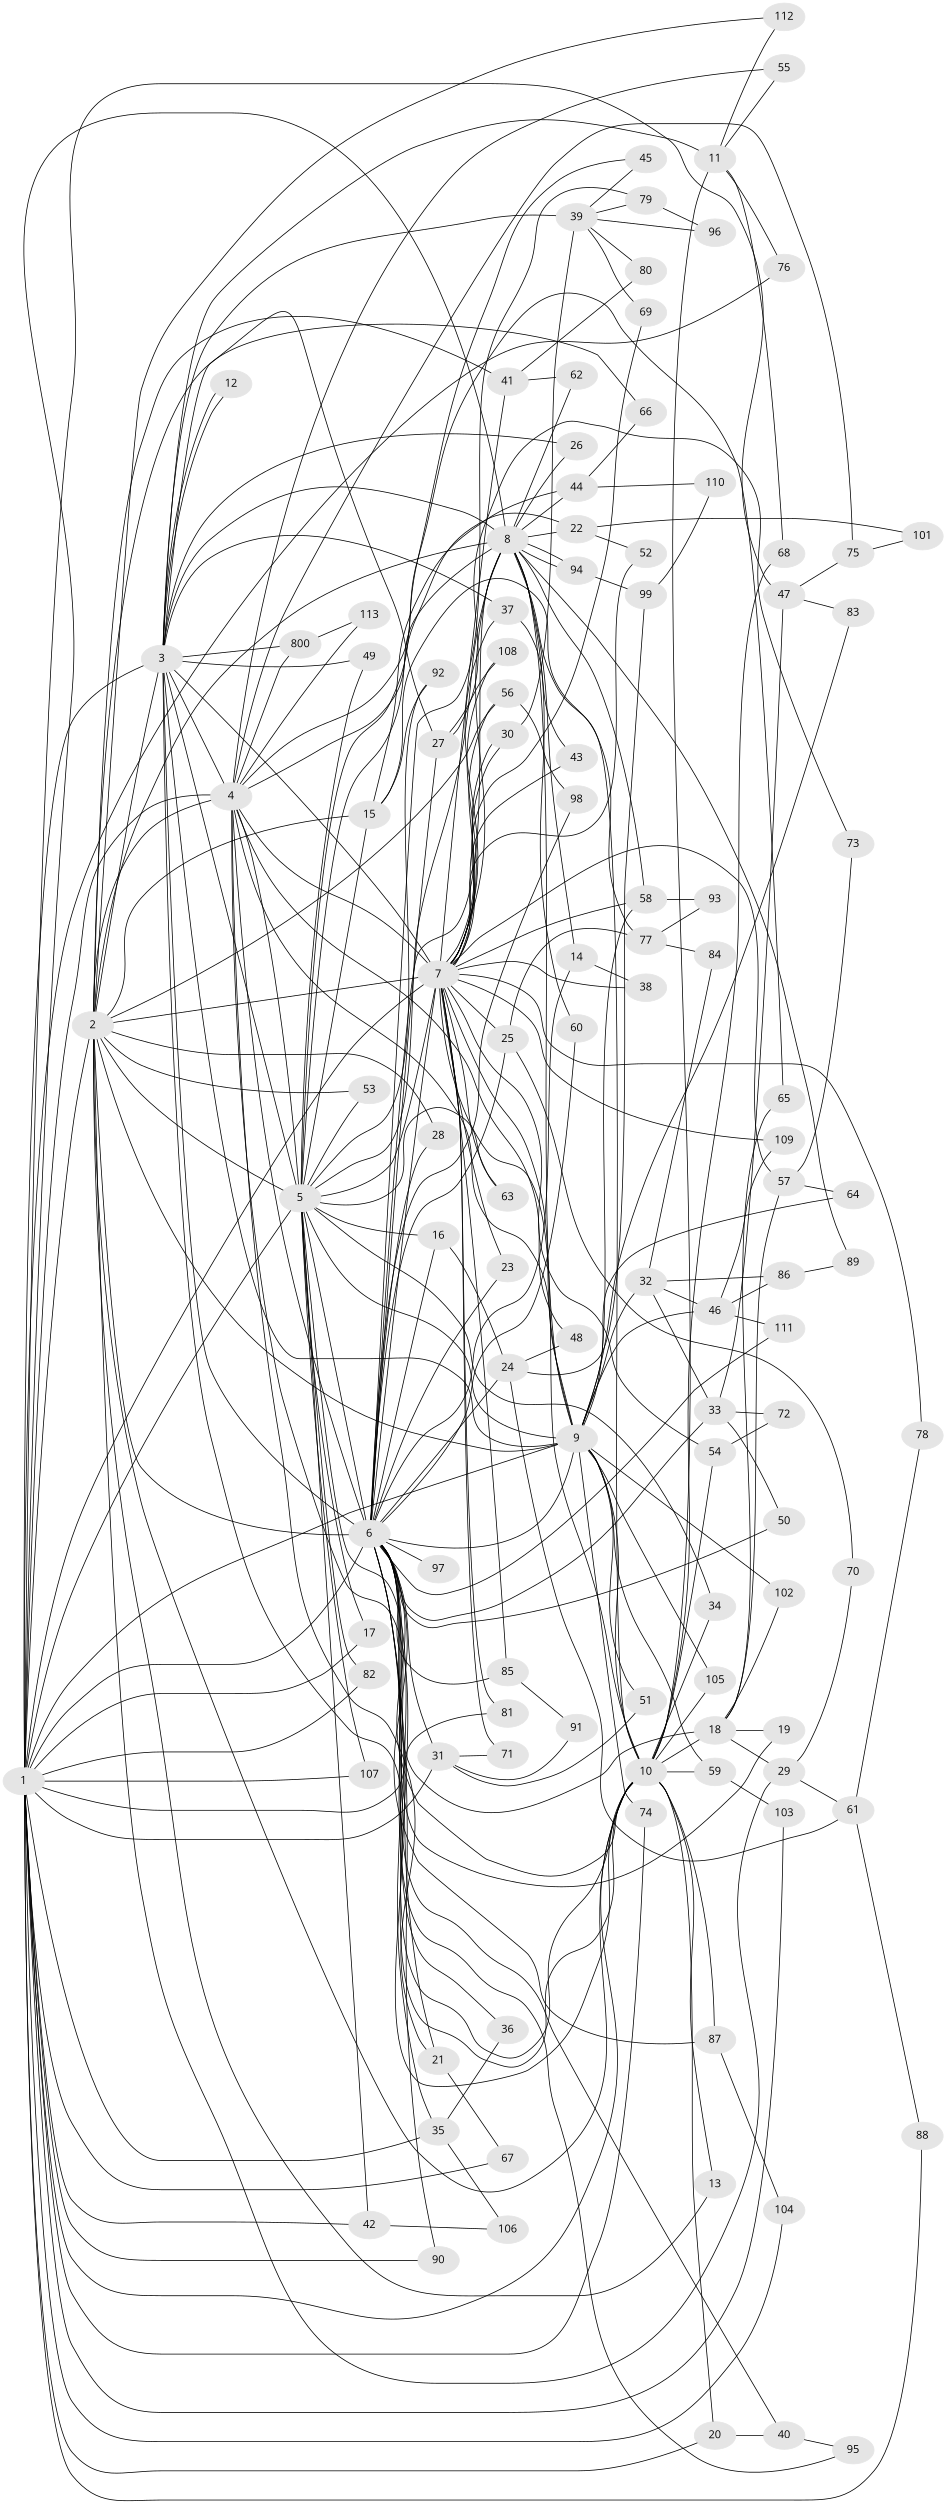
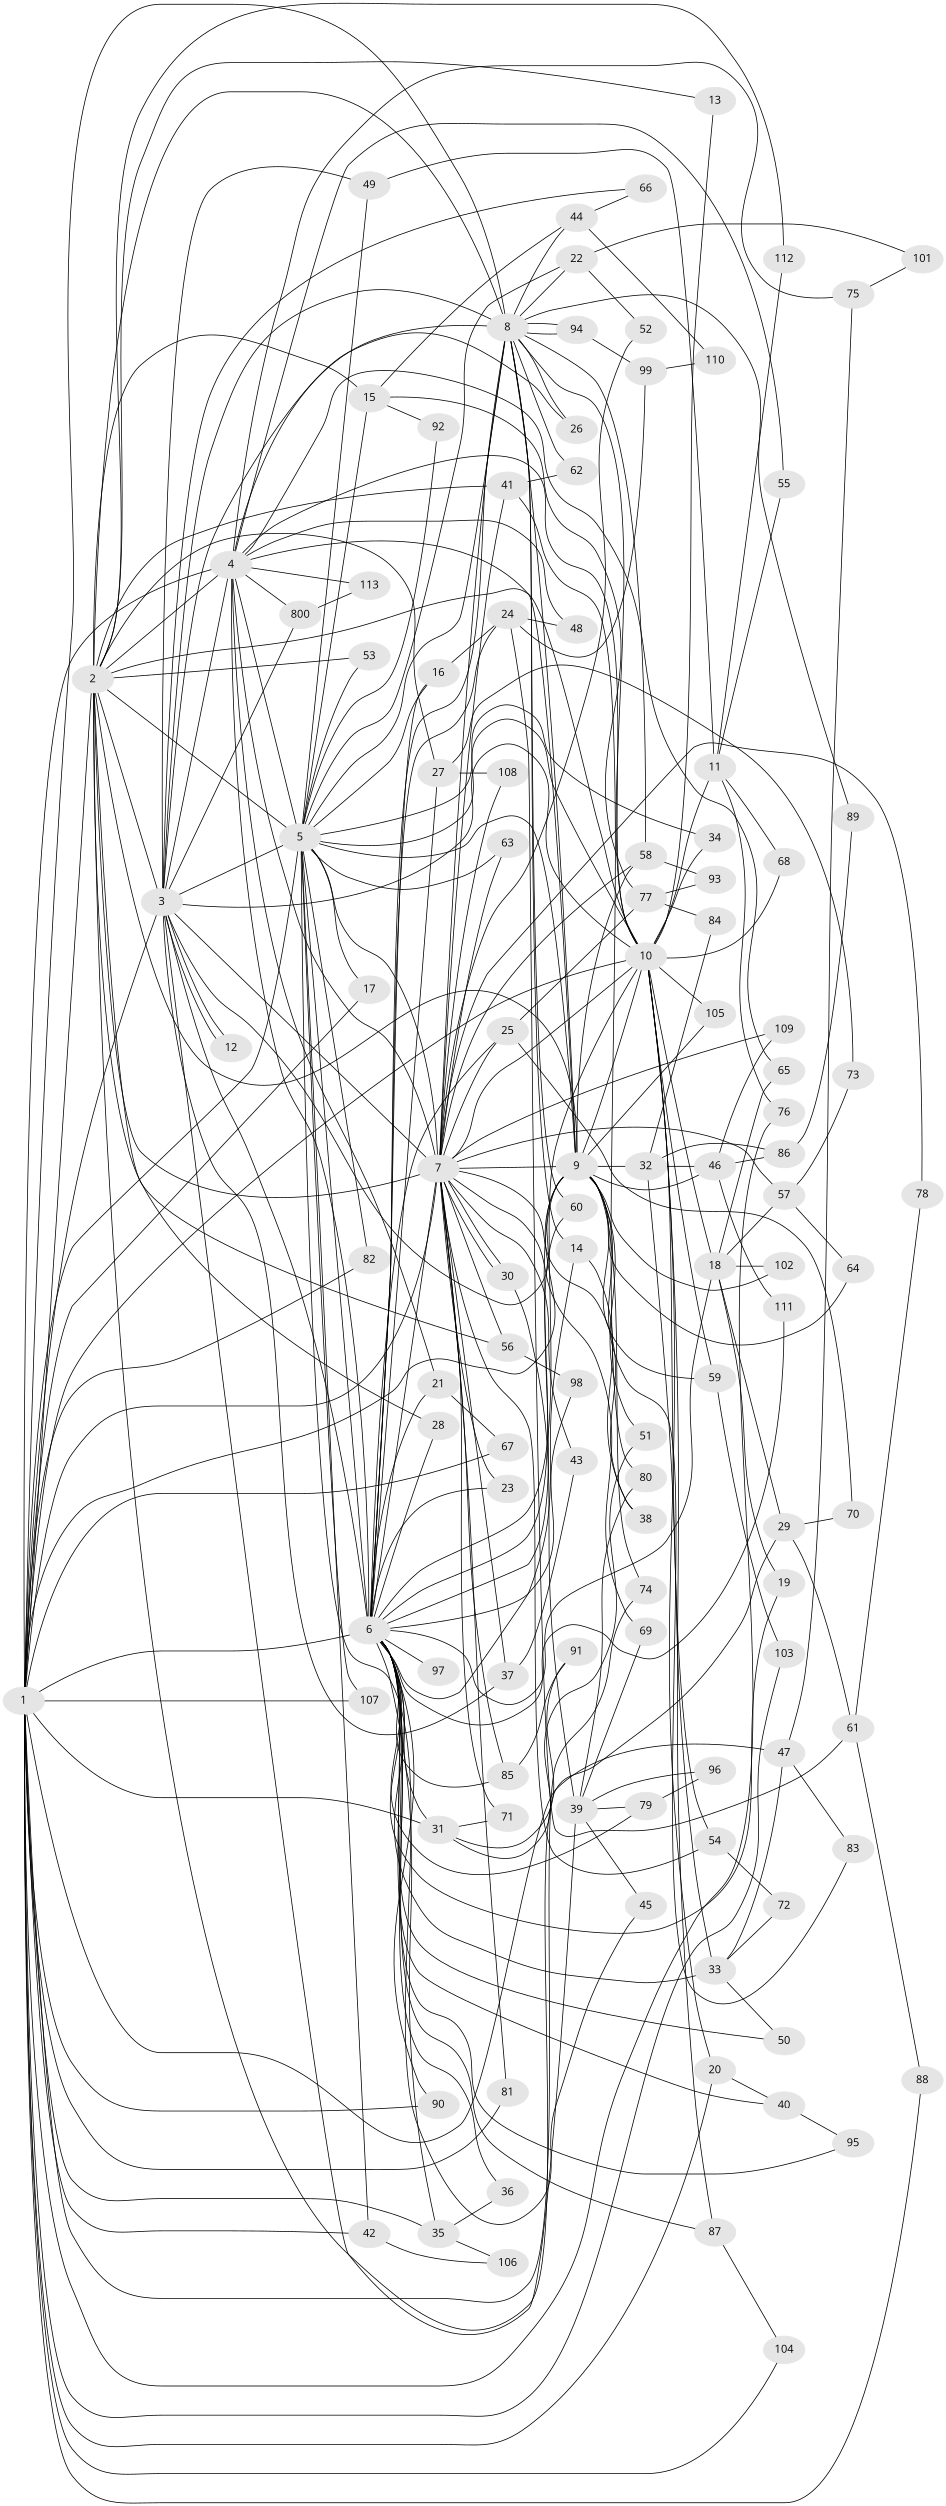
(285, 234) -> (687, 316)
(110, 1285) -> none
